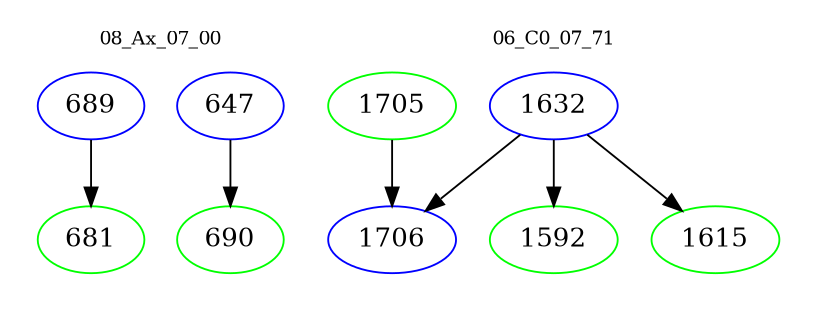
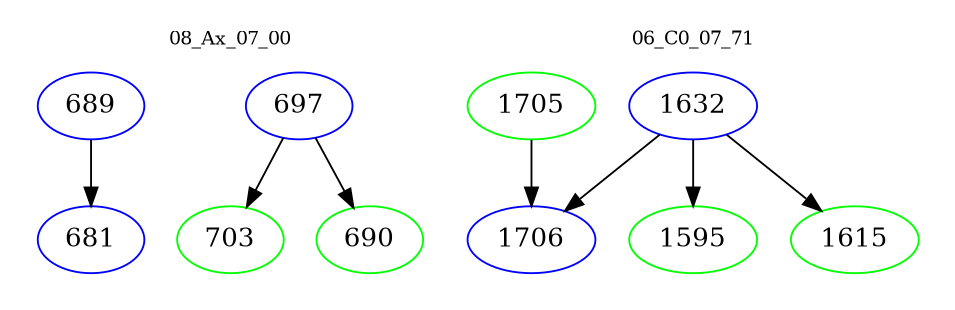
(230, 106) -> (299, 106)
(91, 240) -> (91, 240)
none -> (230, 240)
(554, 240) -> (693, 240)
